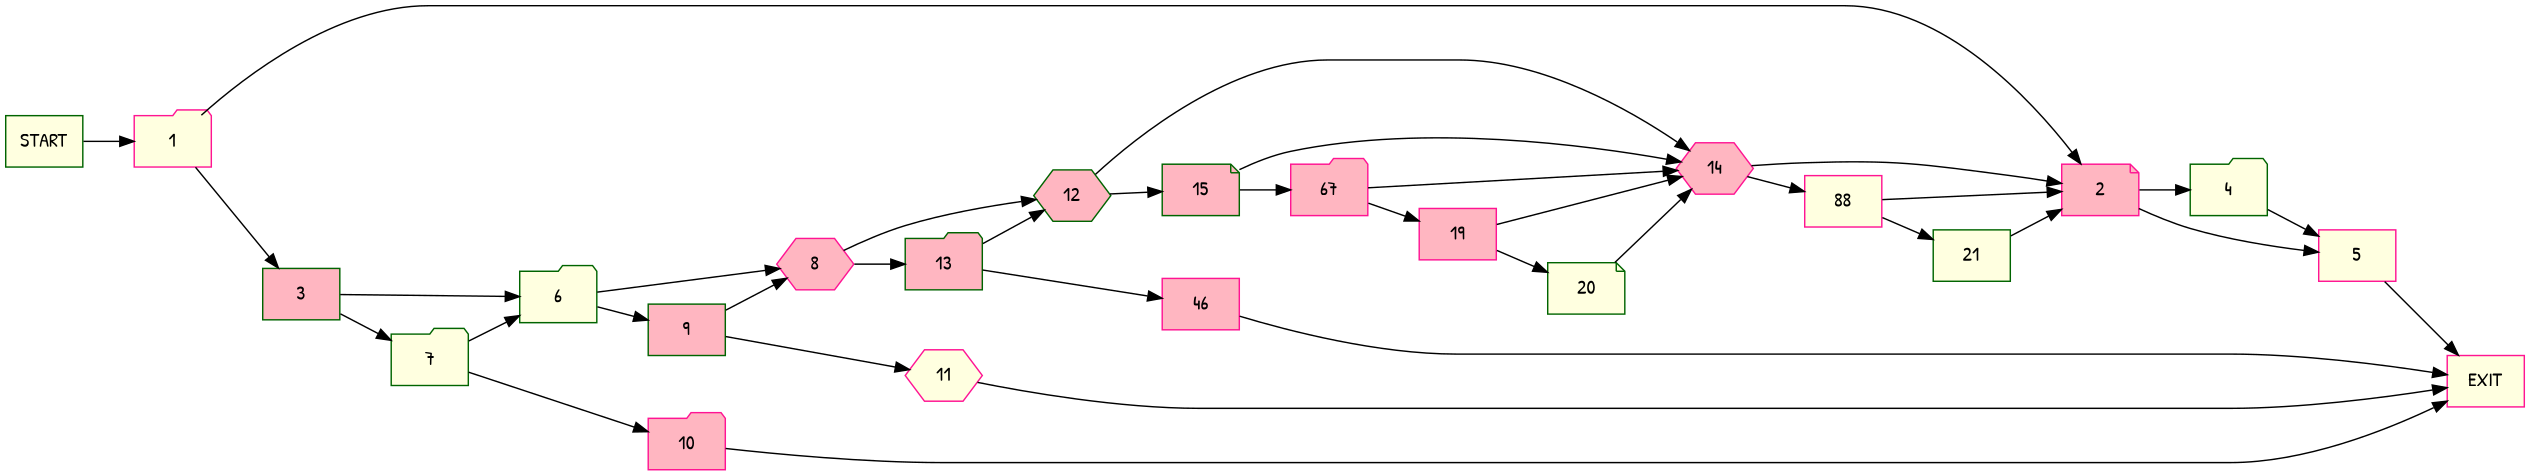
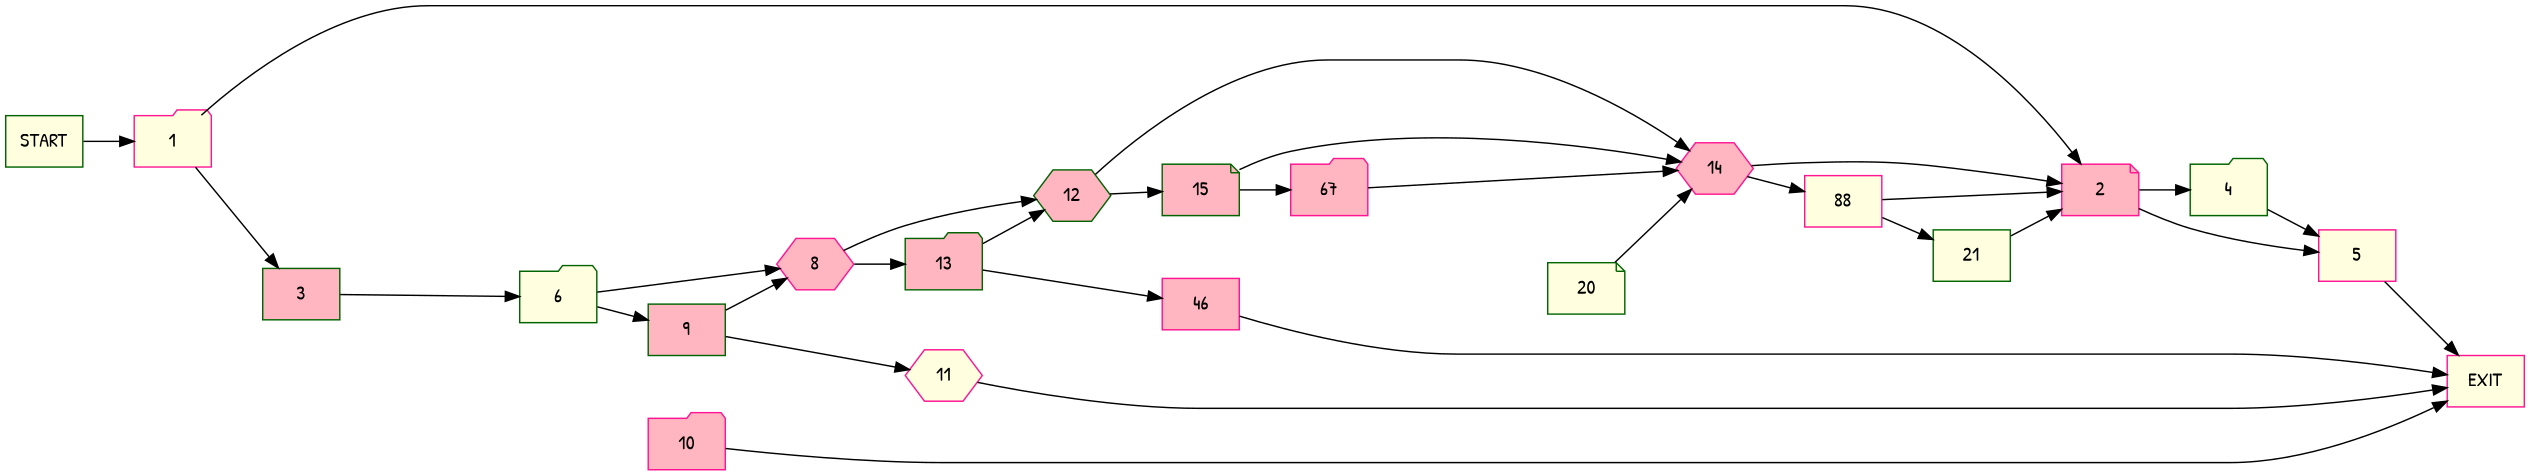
(1458, 234) -> none
(430, 360) -> none
